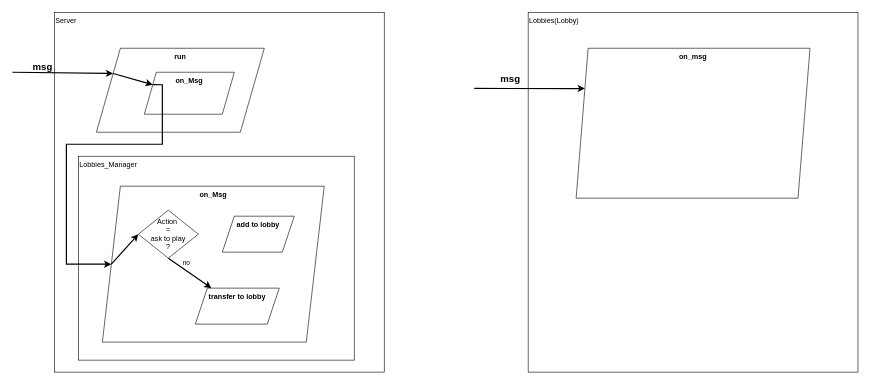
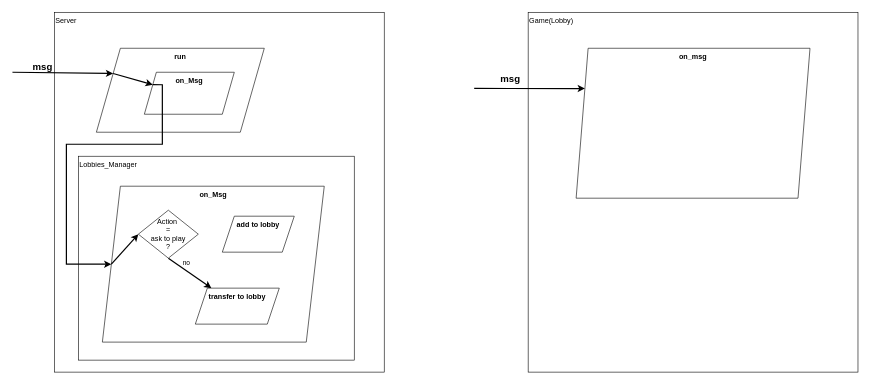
(557, 21) -> (552, 21)
